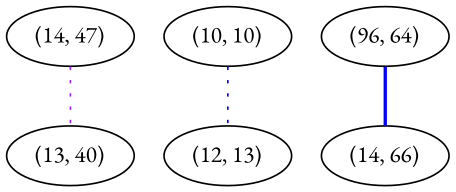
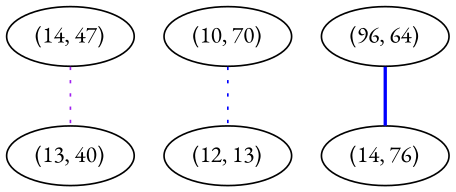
(228, 36) -> (228, 36)
(385, 156) -> (385, 156)
